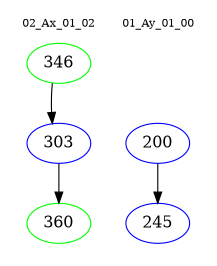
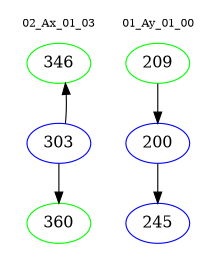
(59, 24) -> (59, 24)
none -> (158, 63)
(51, 98) -> (66, 109)
